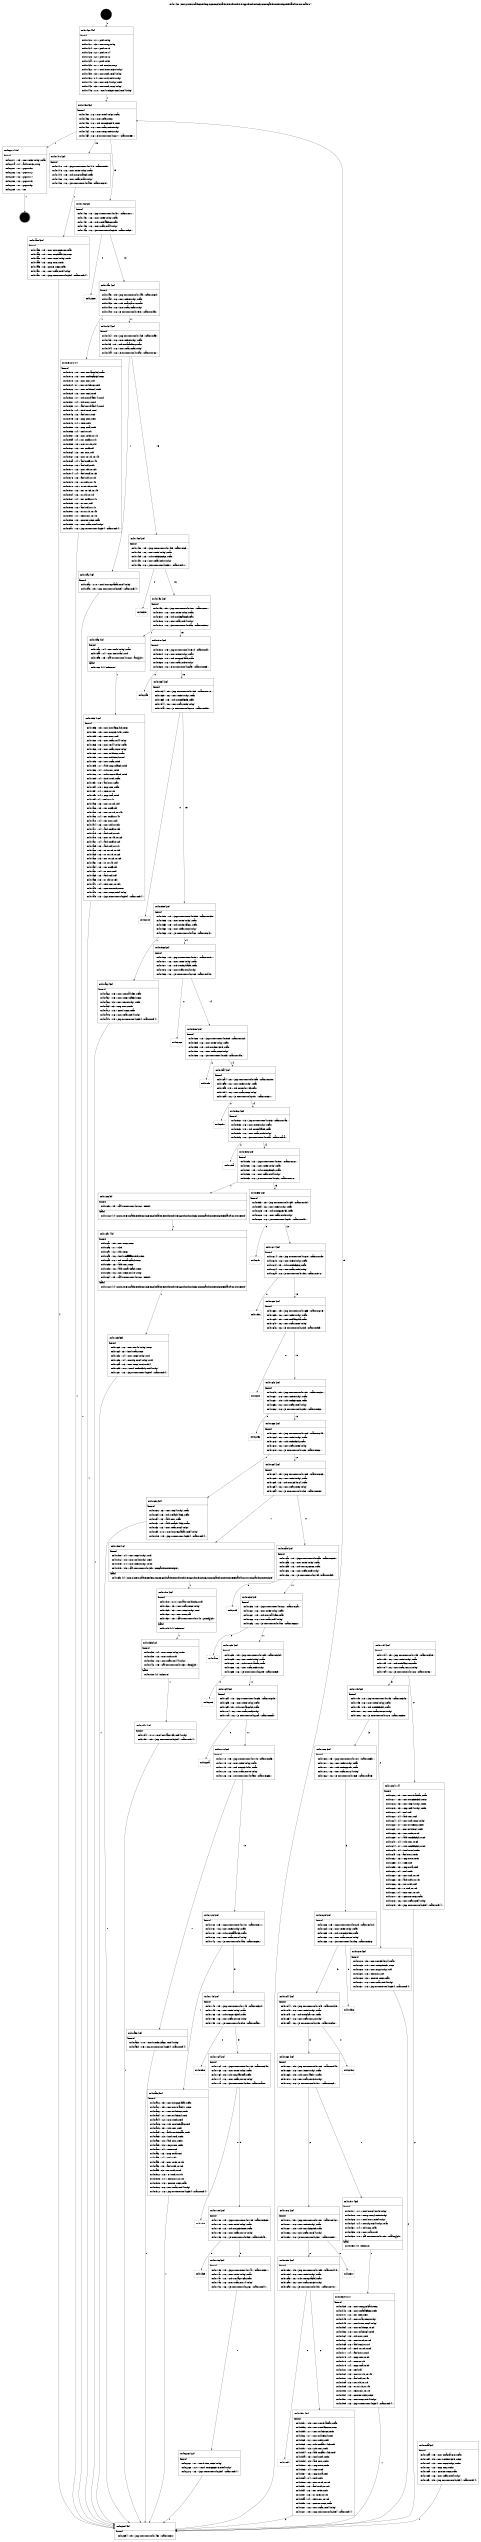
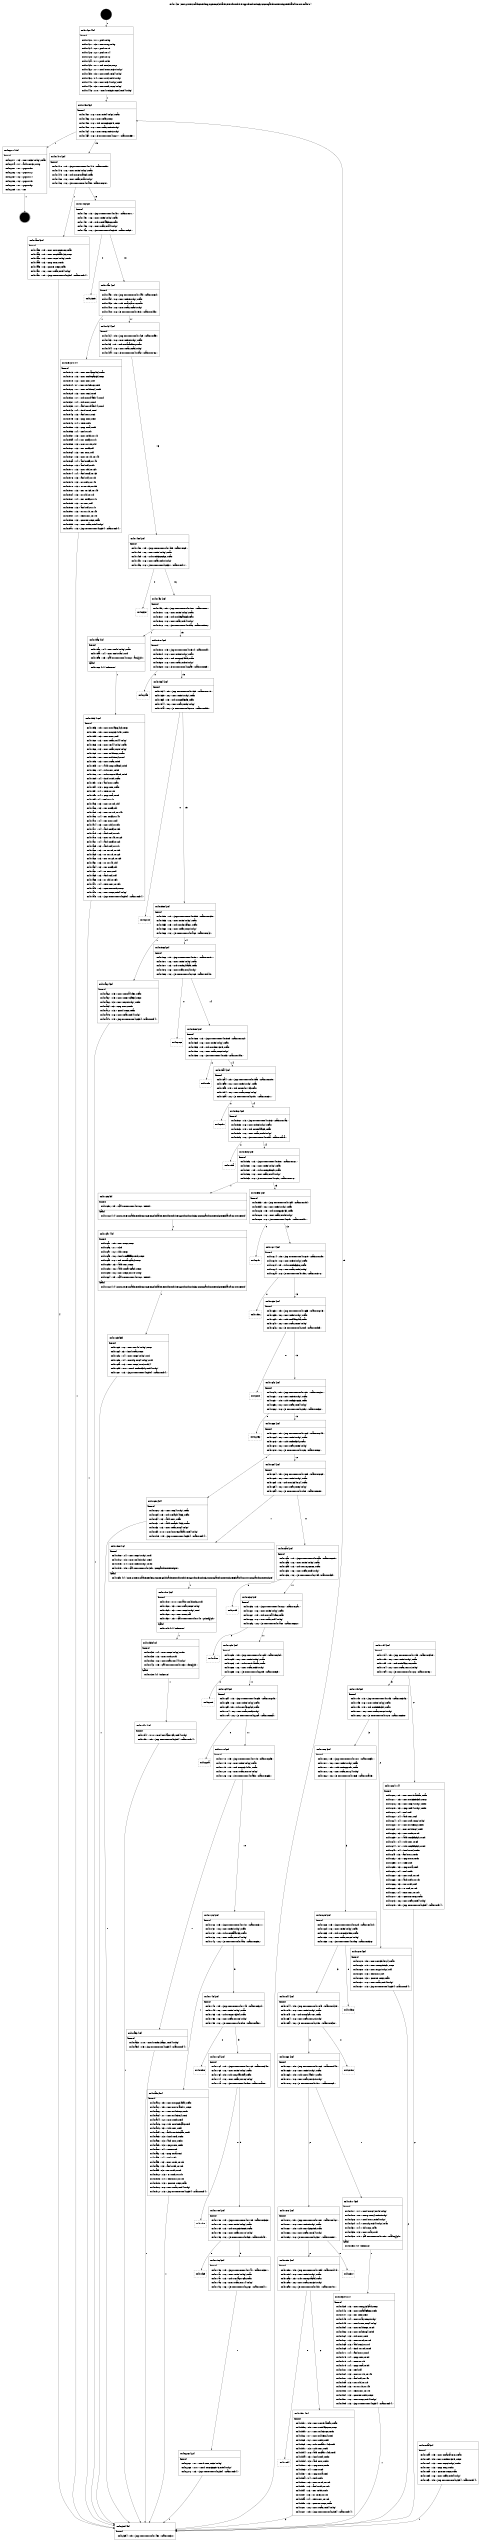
(113, 169) -> (92, 193)
(109, 582) -> none
